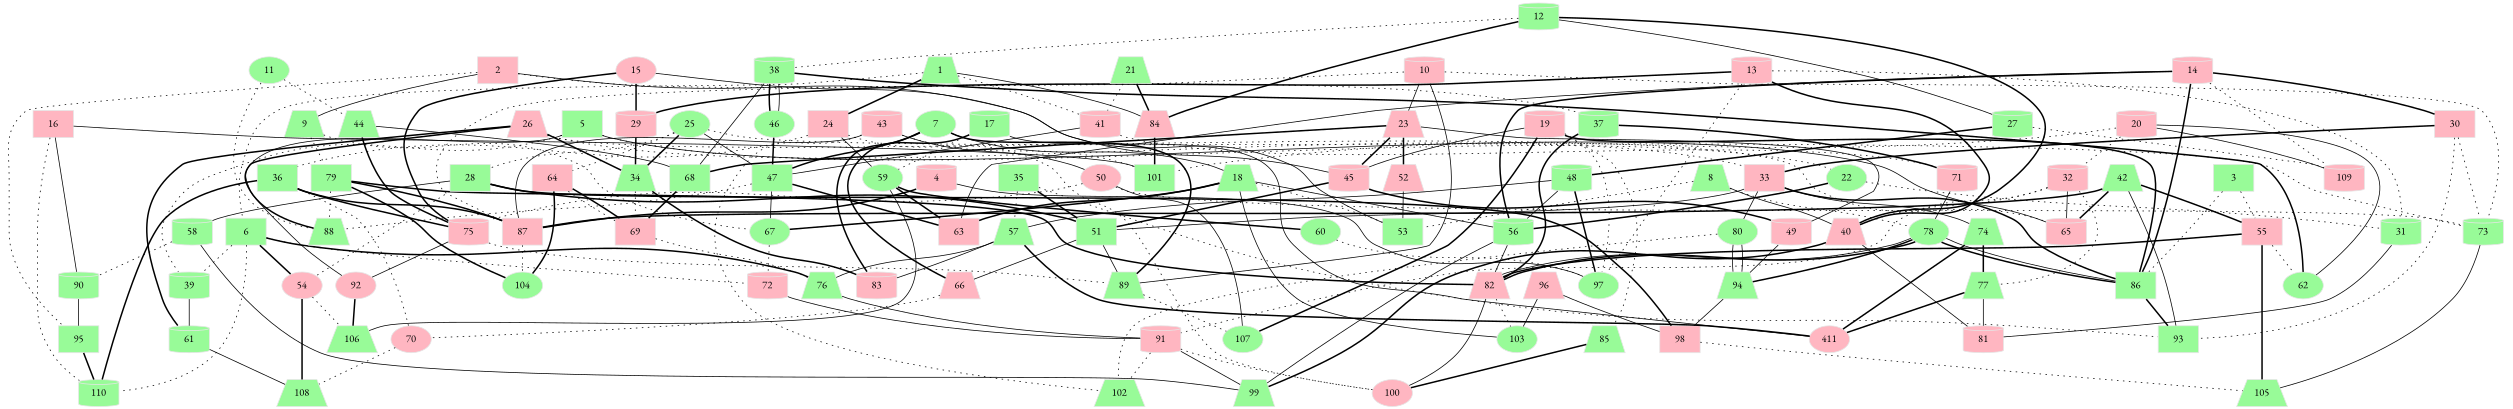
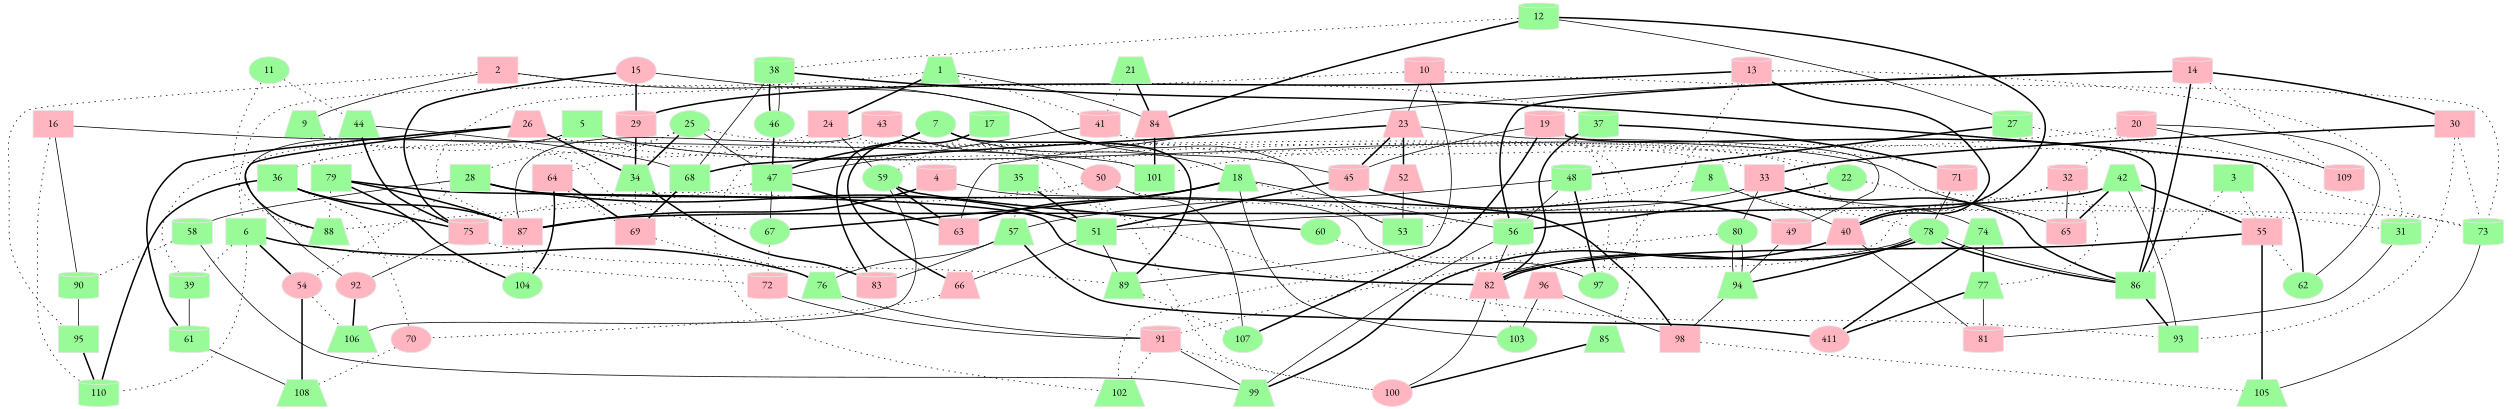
(1296, 247) -> none
